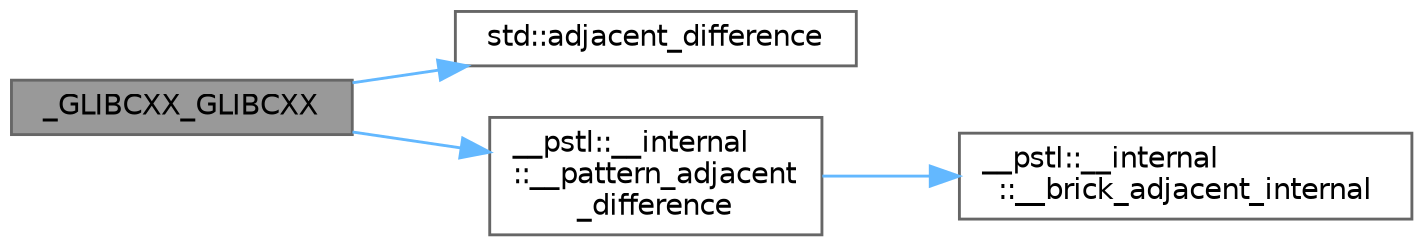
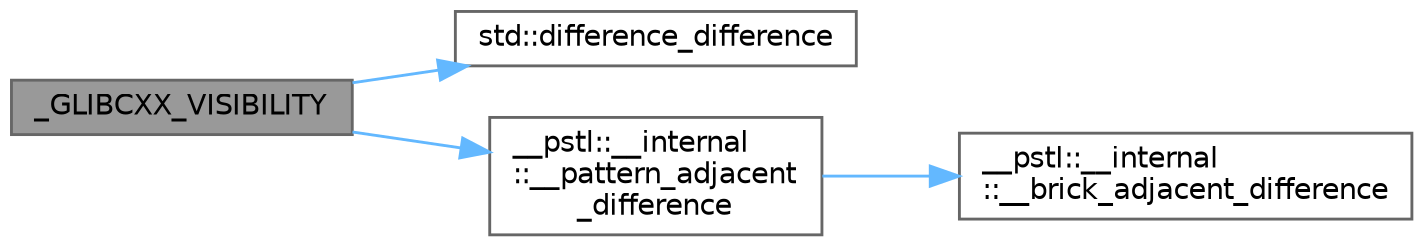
(656, 39) -> (656, 39)
(182, 107) -> (182, 107)
(1186, 176) -> (1186, 176)
